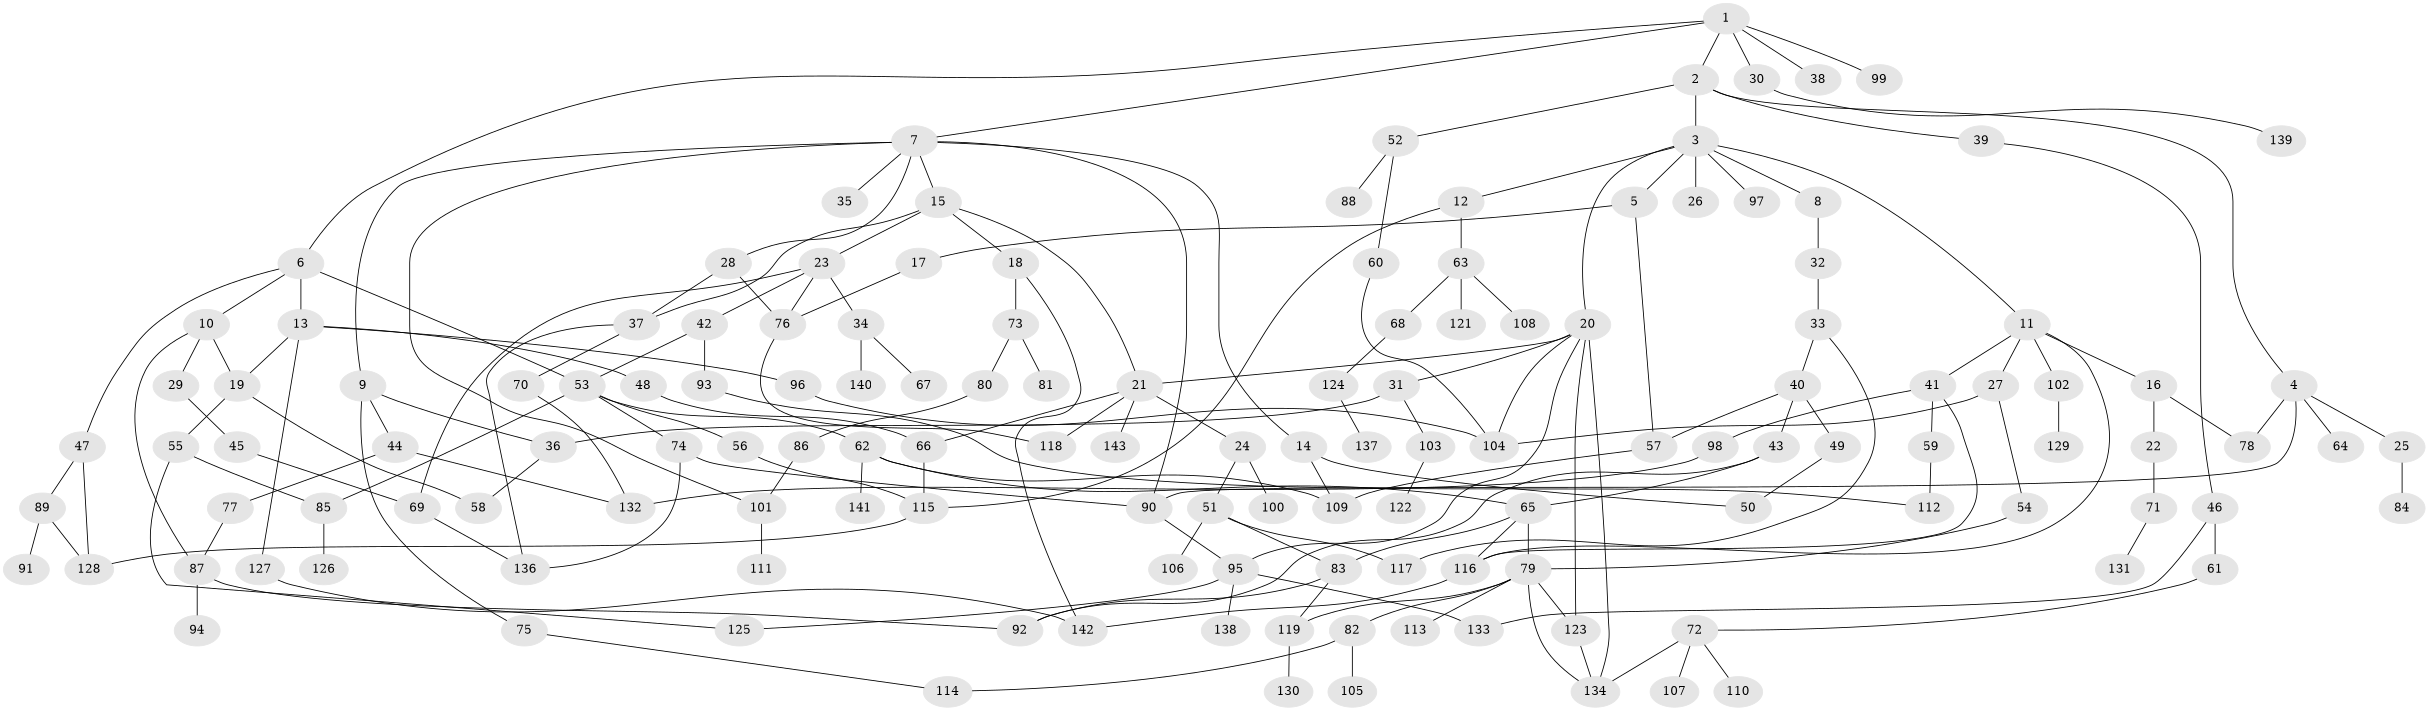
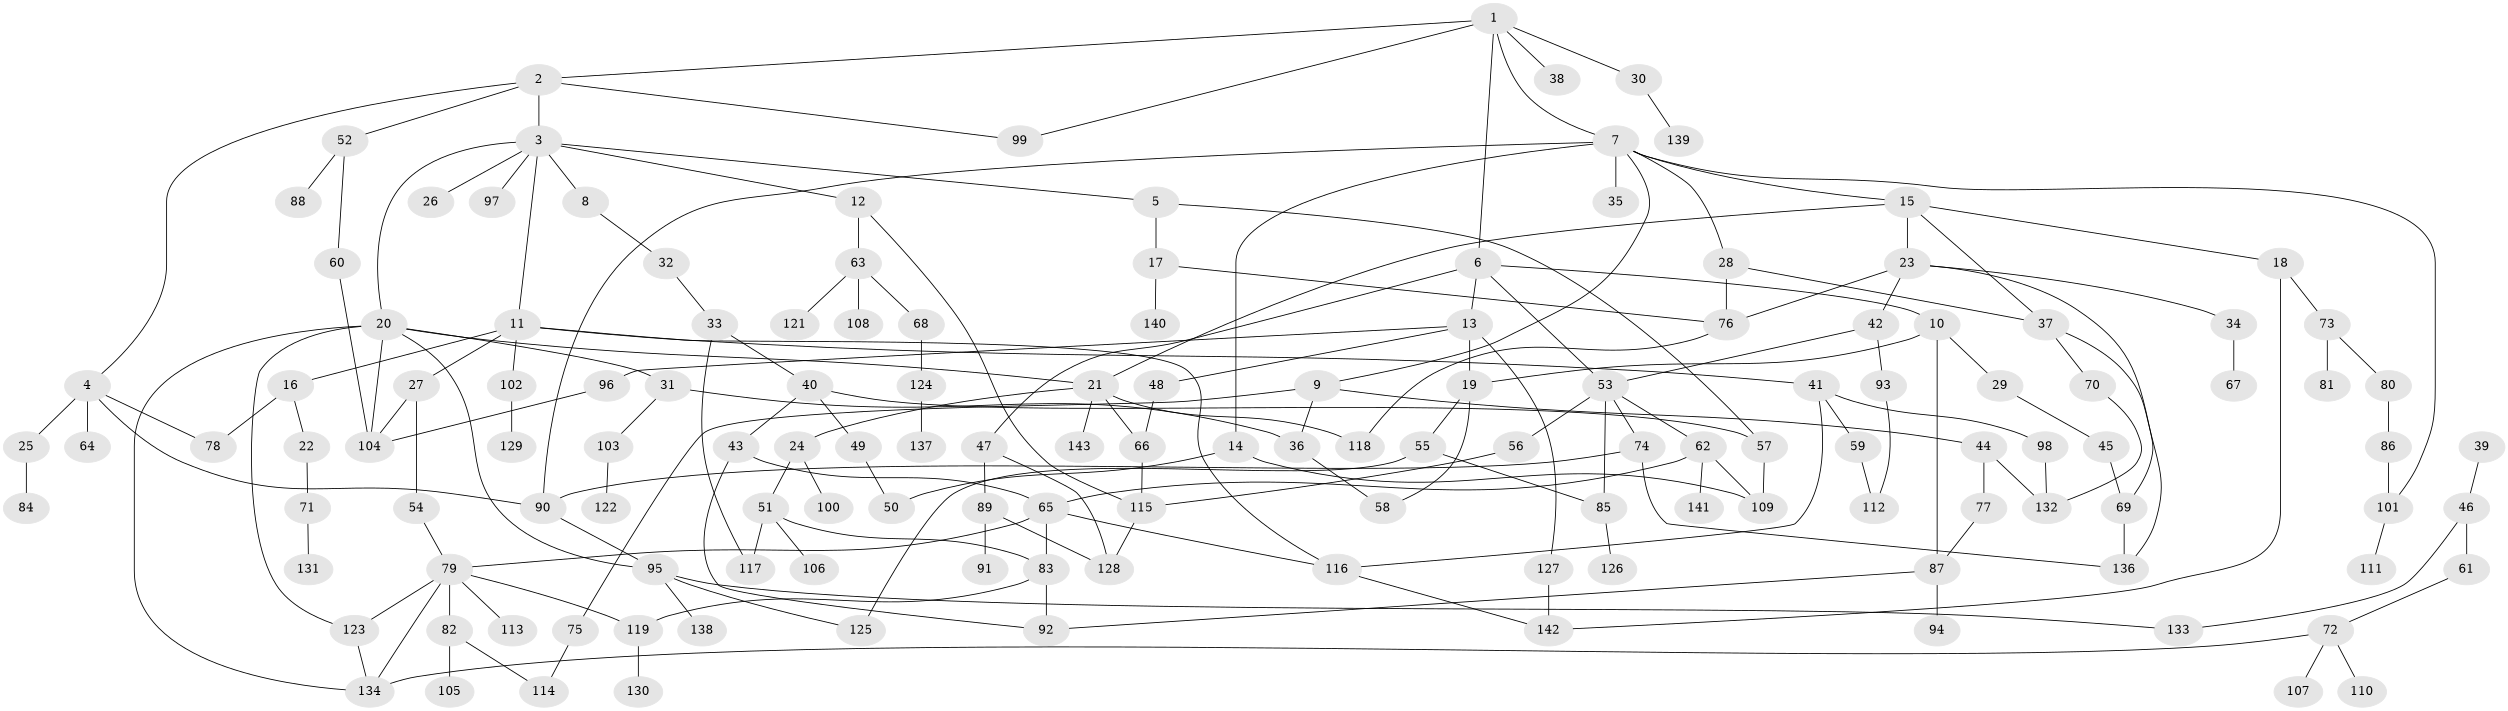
(1834, 121) -> (779, 111)
(861, 355) -> (1156, 294)
